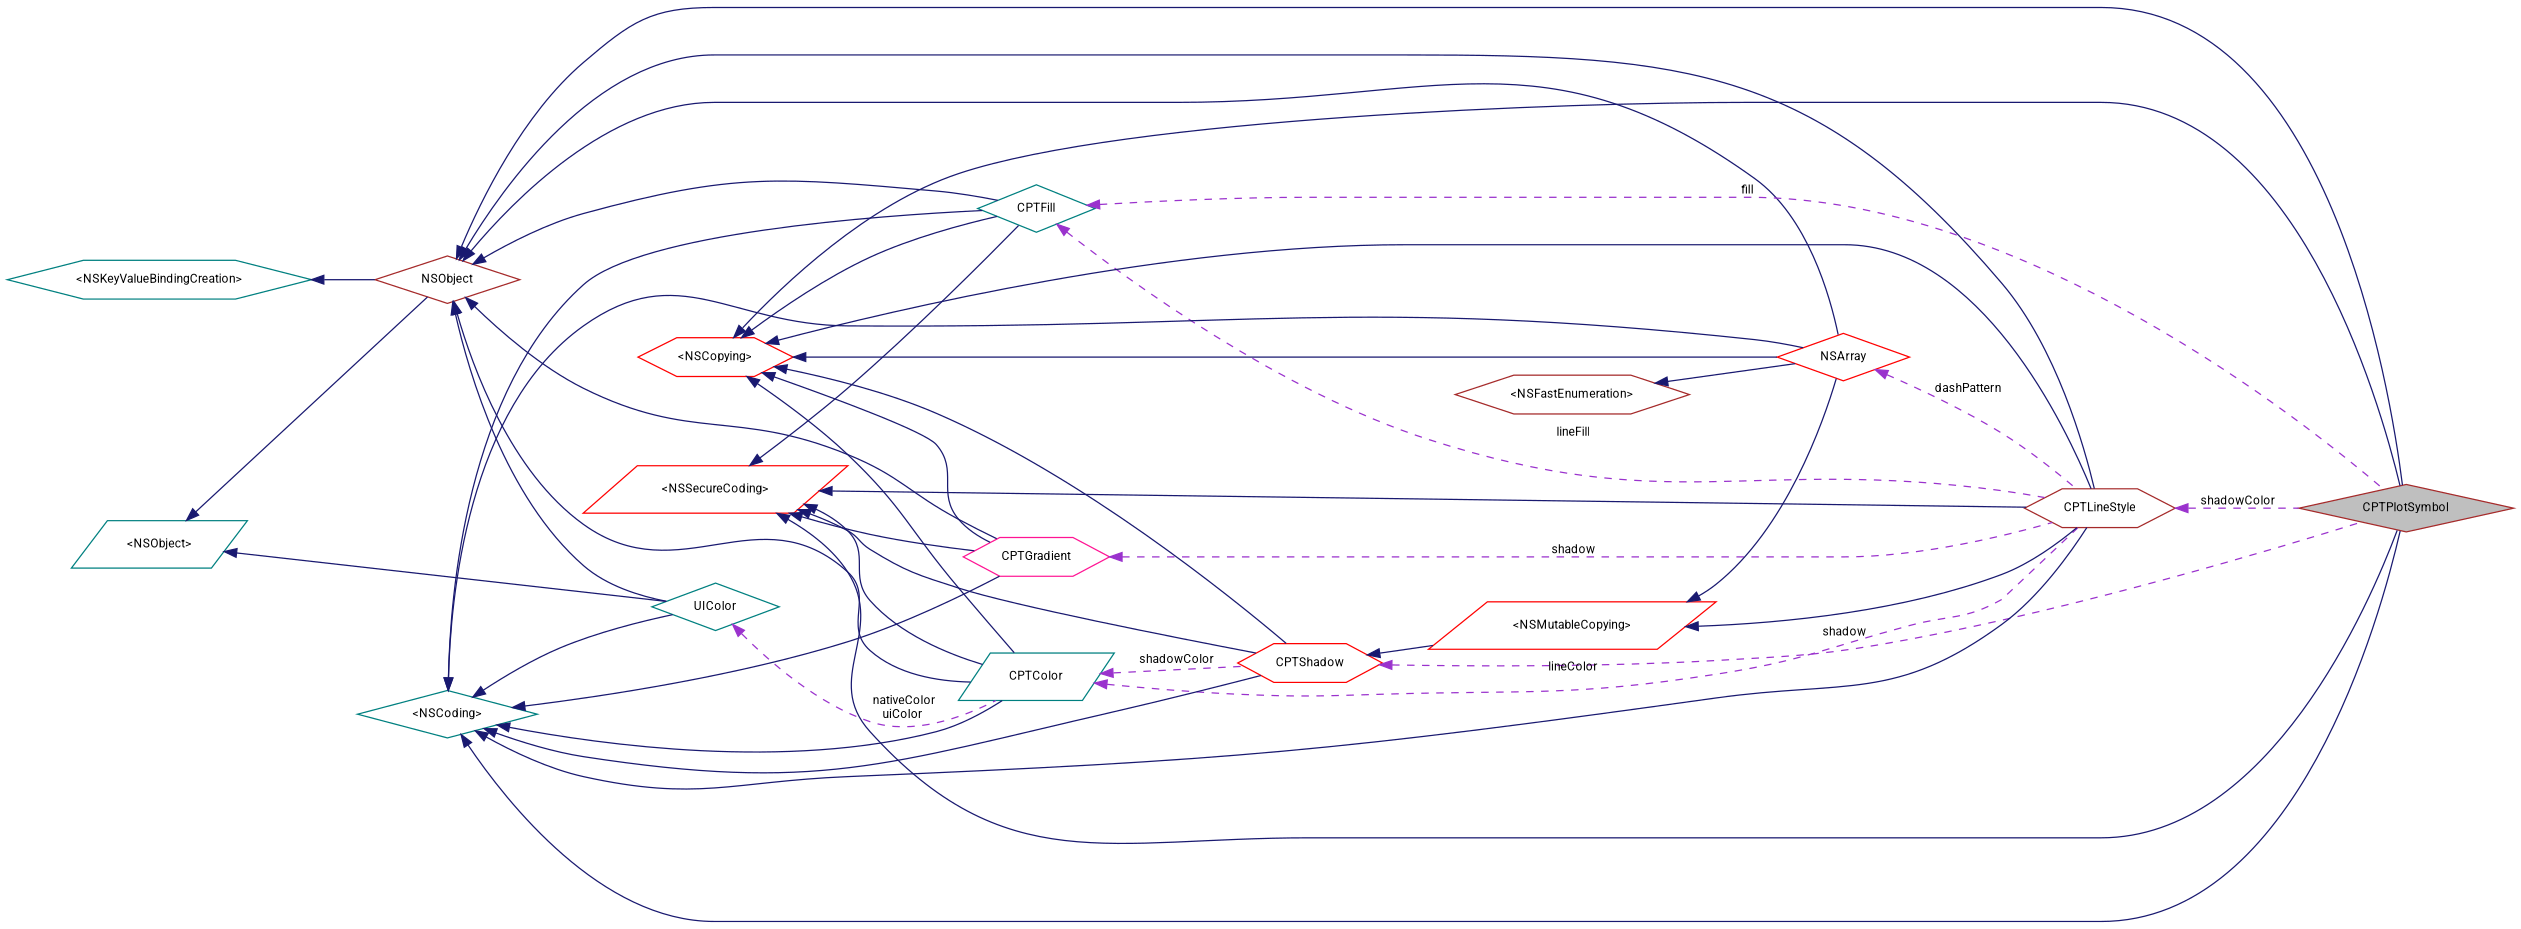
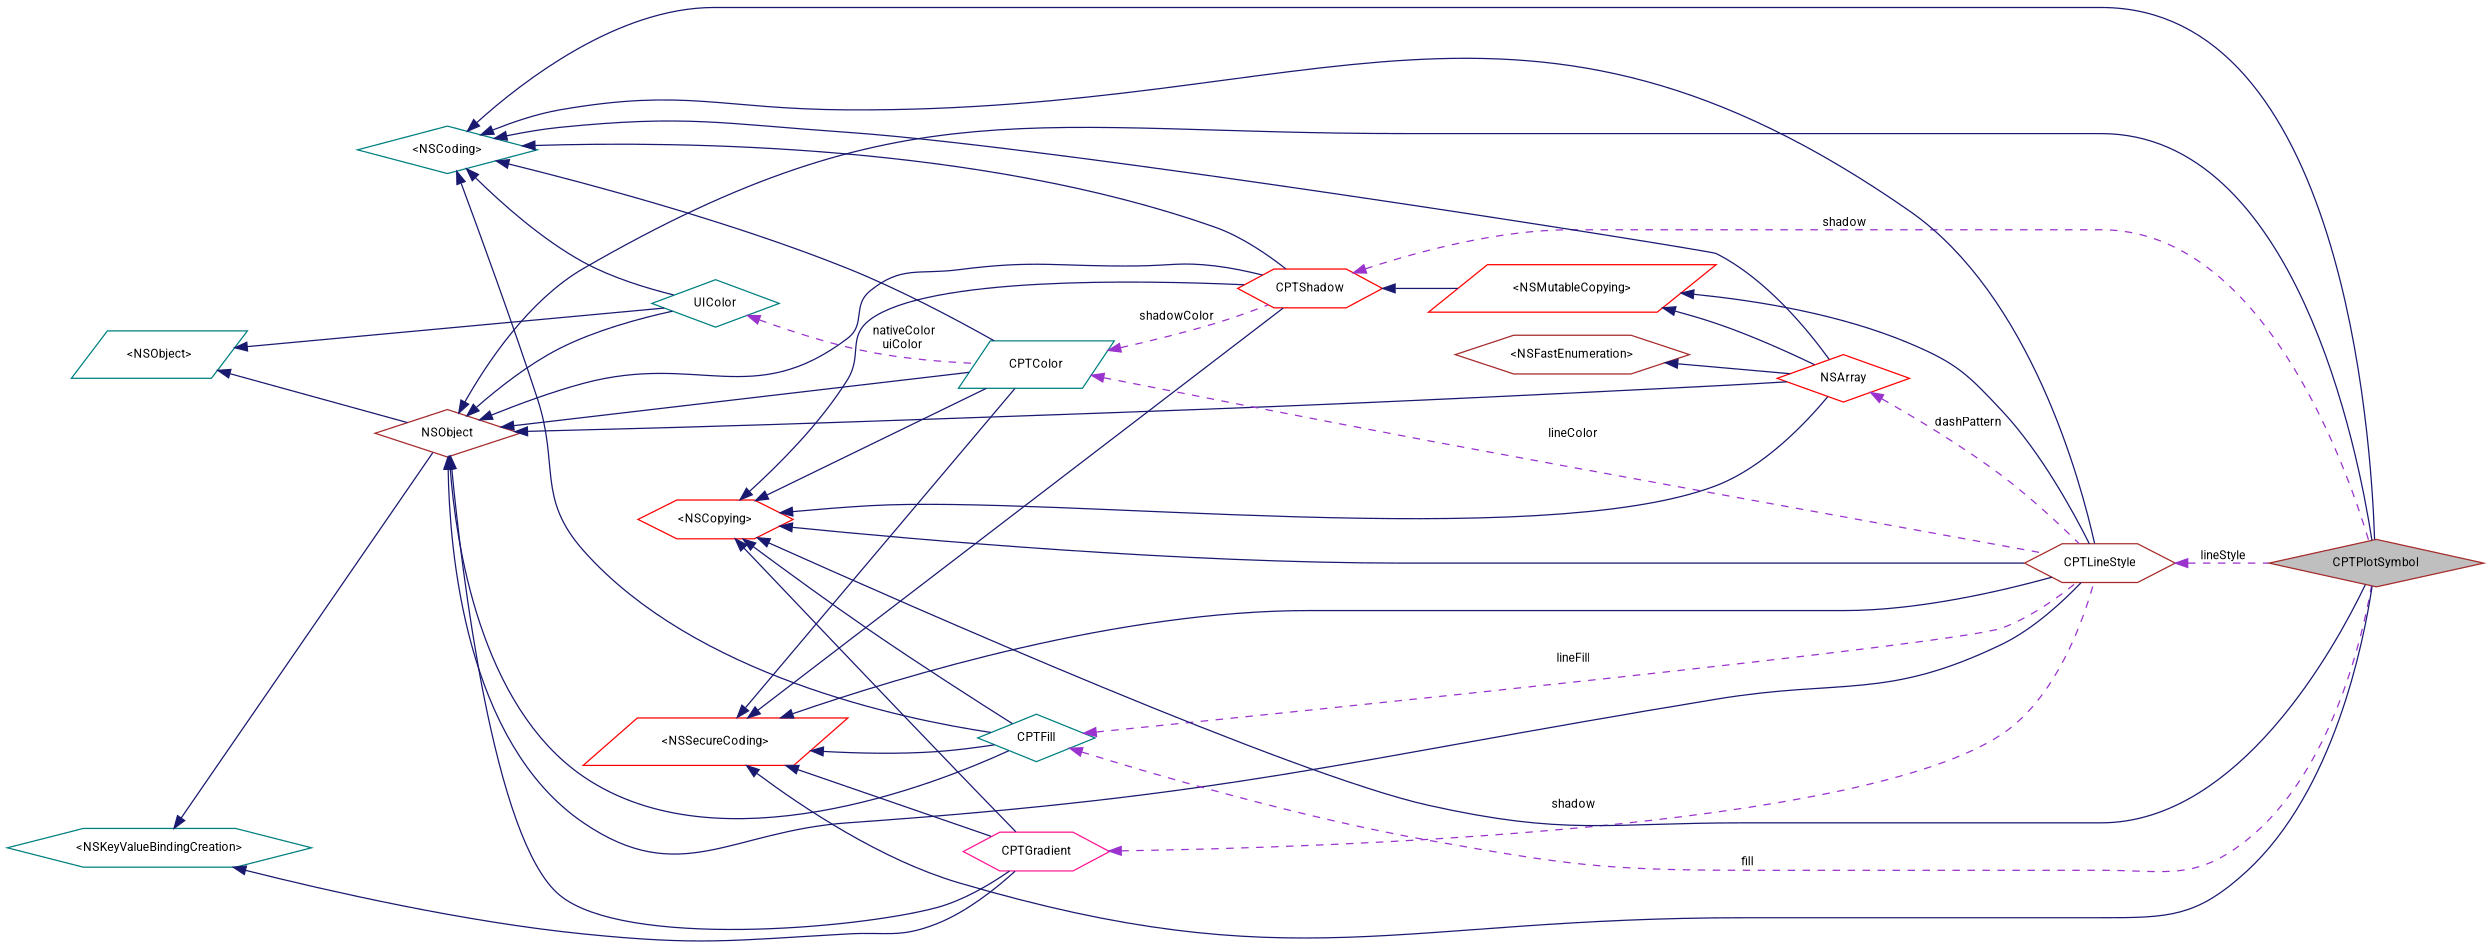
none -> (862, 302)
(2237, 501) -> (2222, 556)
(757, 666) -> (636, 938)
